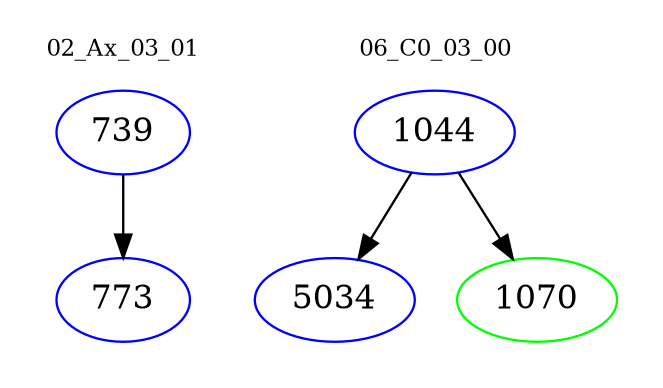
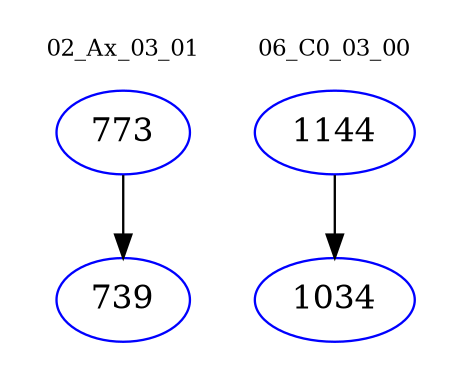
(435, 133) -> (335, 133)
(123, 205) -> (123, 205)
(335, 300) -> (335, 300)
(537, 300) -> none
